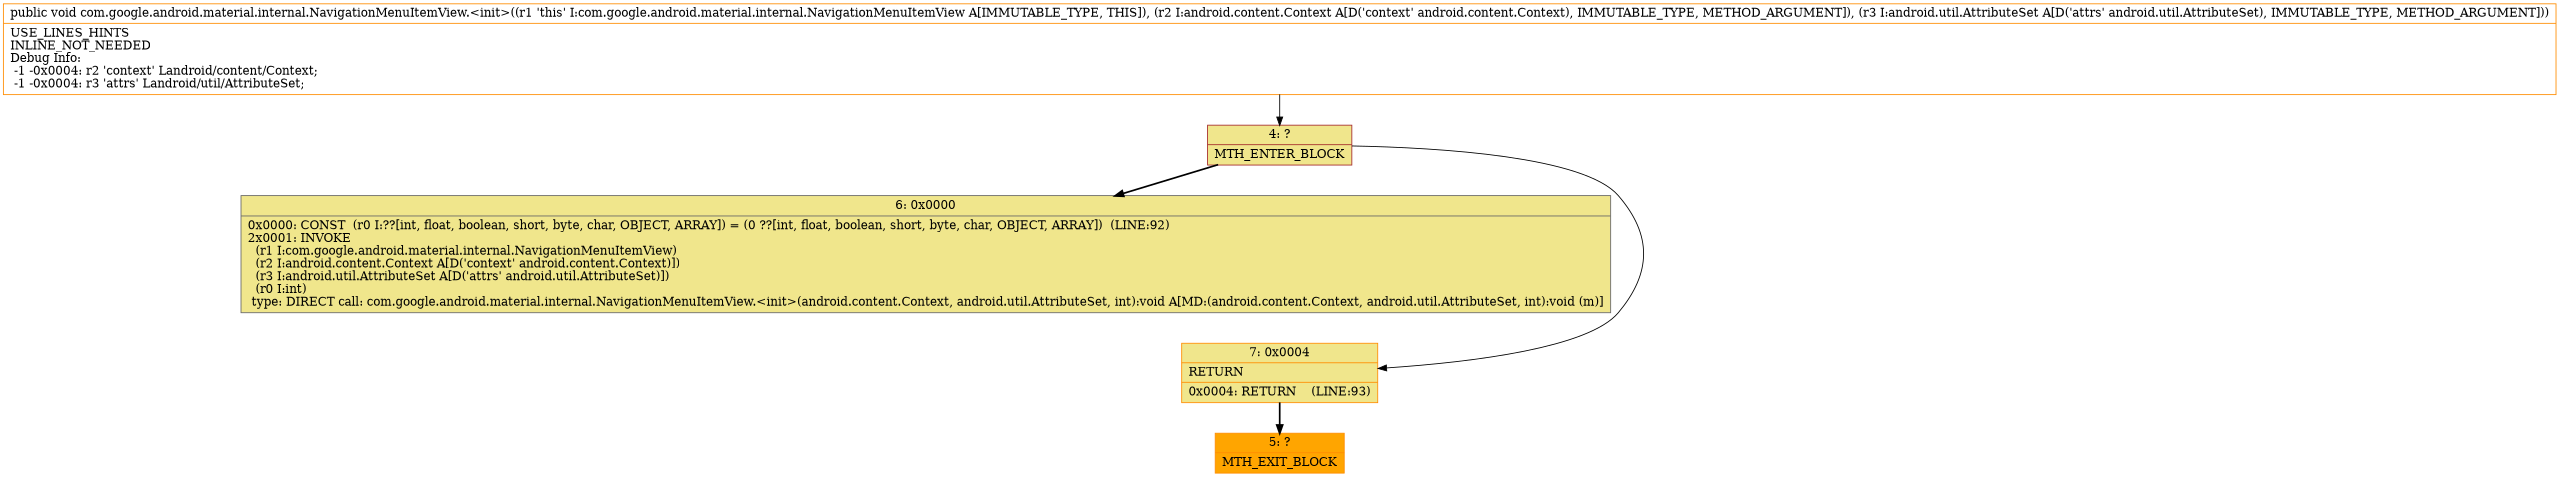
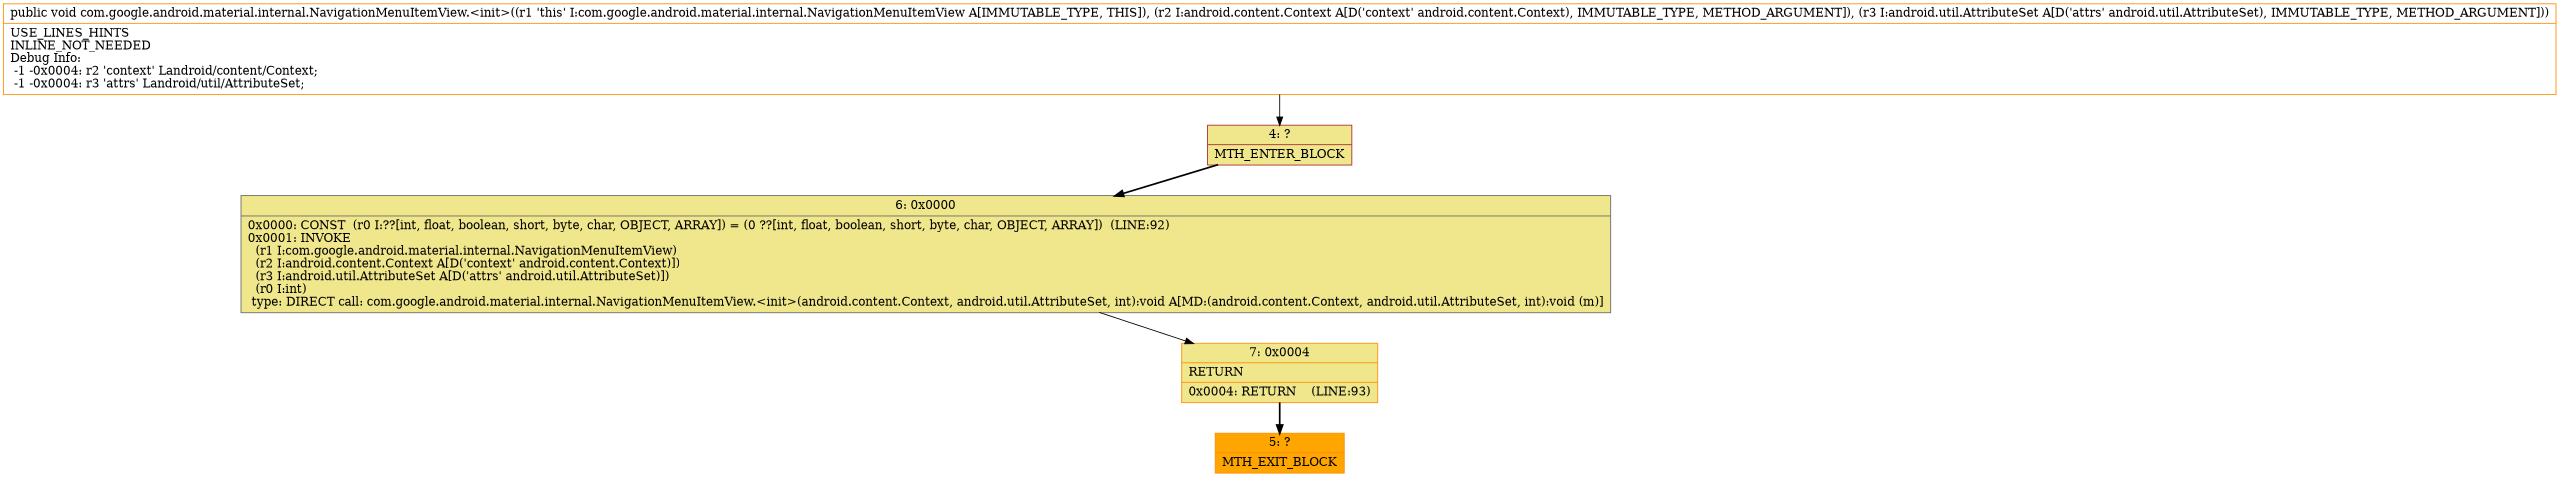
(303, 238) -> (303, 238)
(1641, 238) -> (1142, 327)
